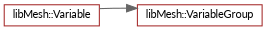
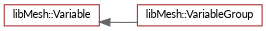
(113, 8) -> (124, 22)
